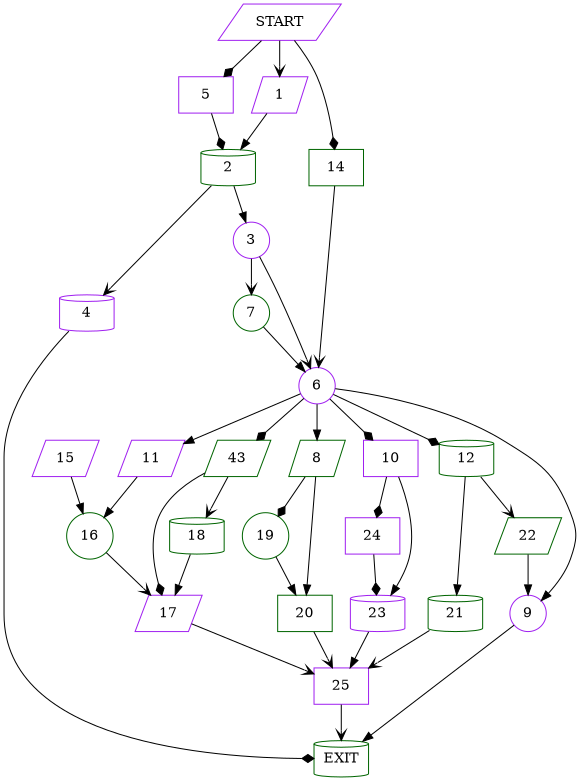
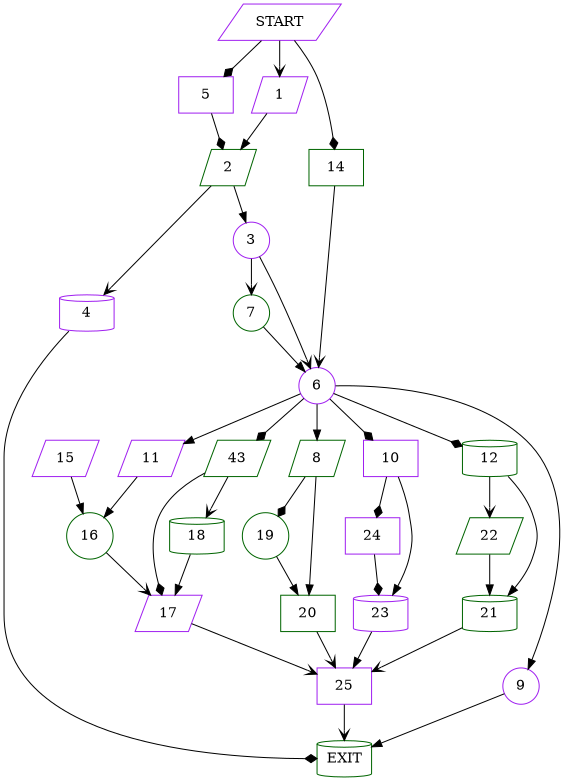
(228, 168) -> (228, 168)
(528, 570) -> (490, 570)
